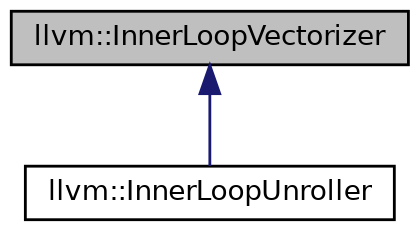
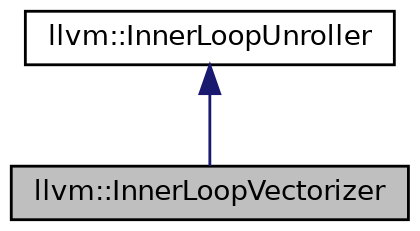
(210, 130) -> (210, 130)
